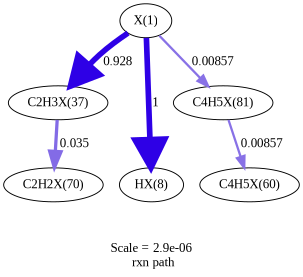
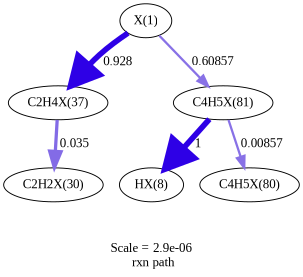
(211, 62) -> (211, 62)
(148, 89) -> (196, 134)
(58, 103) -> (58, 103)
(53, 185) -> (53, 185)
(250, 185) -> (250, 185)
